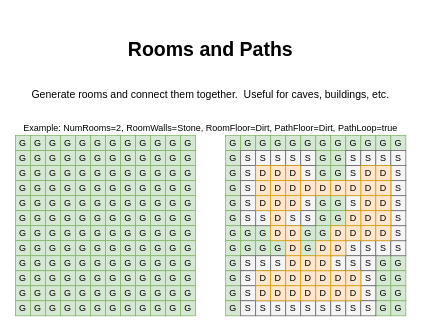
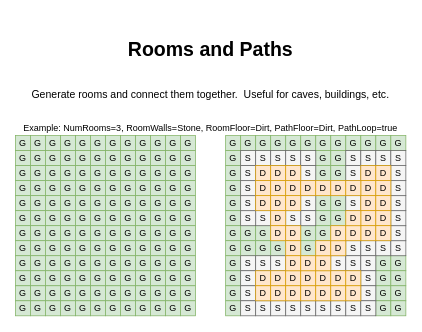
(210, 53) -> (210, 53)
